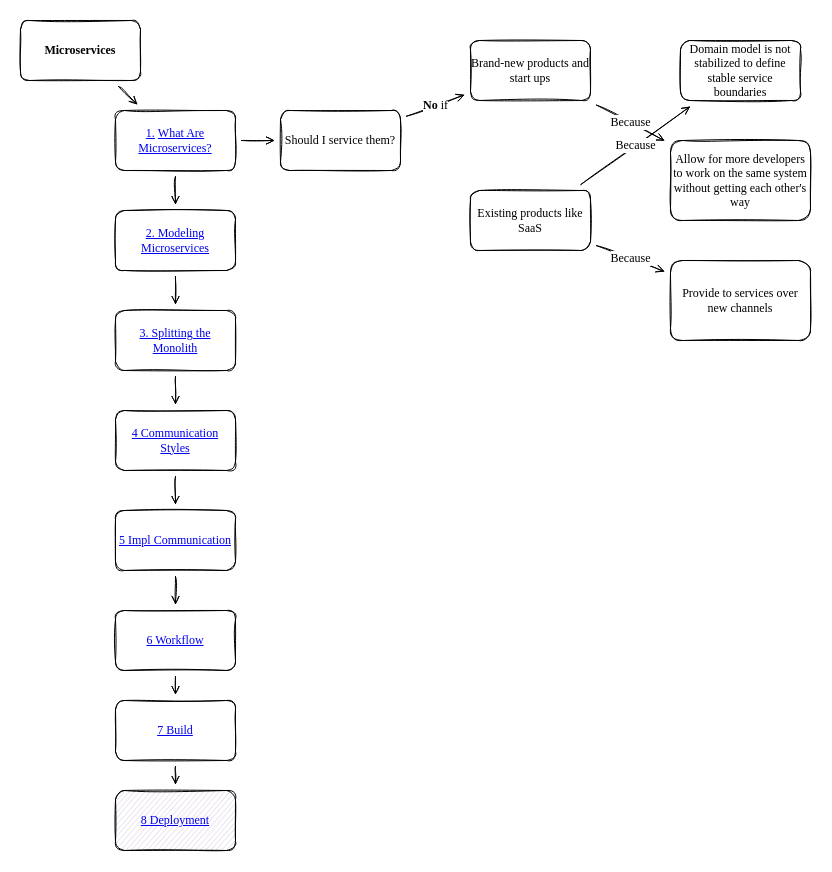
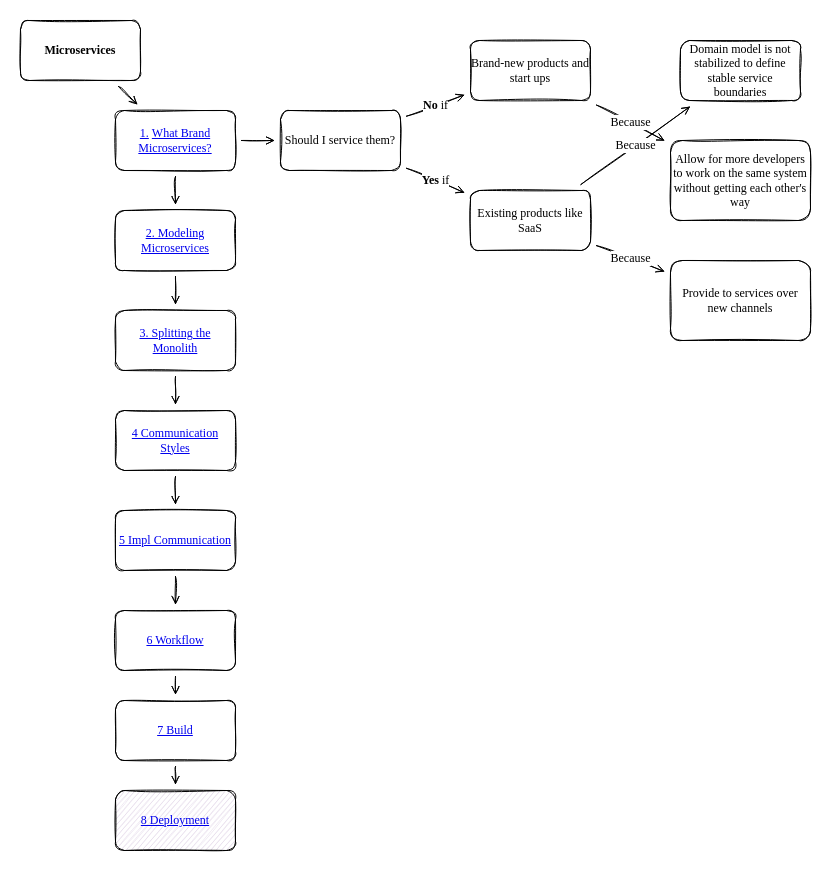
(176, 141) -> (176, 141)
none -> (434, 180)
